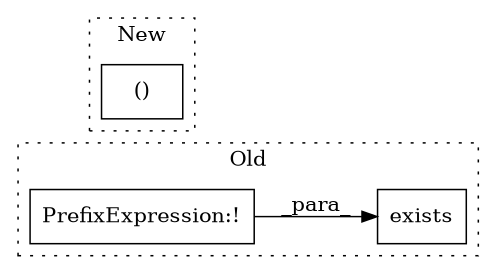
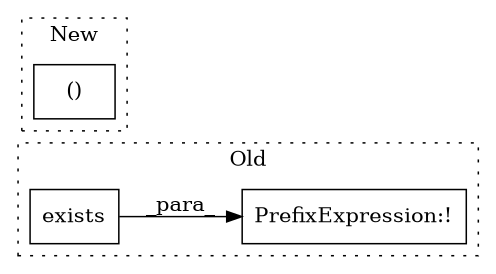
(308, 217) -> (173, 217)
